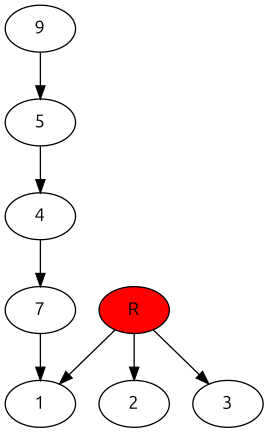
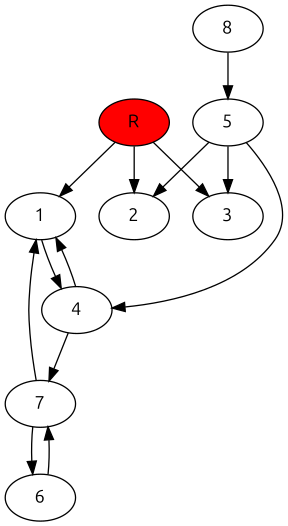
(40, 29) -> (228, 29)
none -> (228, 163)
none -> (187, 164)
none -> (48, 259)
none -> (69, 268)
none -> (40, 498)
